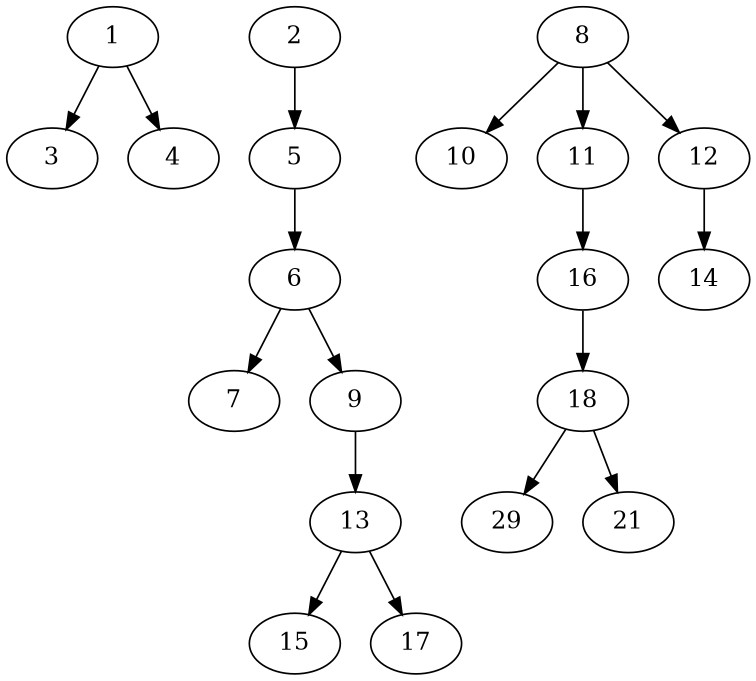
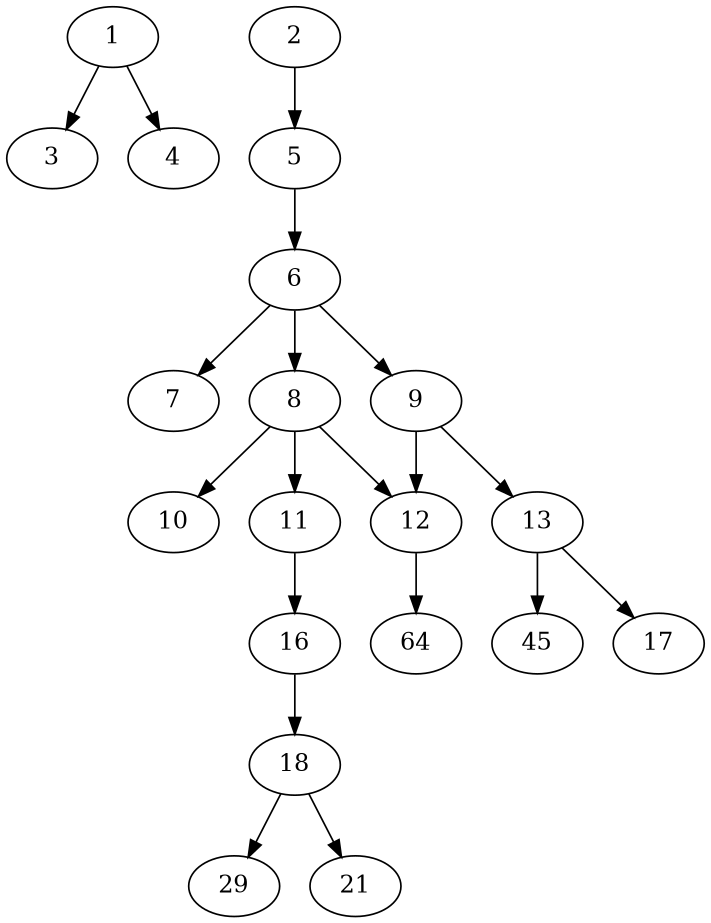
(704, 280) -> (416, 644)
none -> (295, 332)
none -> (416, 453)
(295, 644) -> (537, 644)
